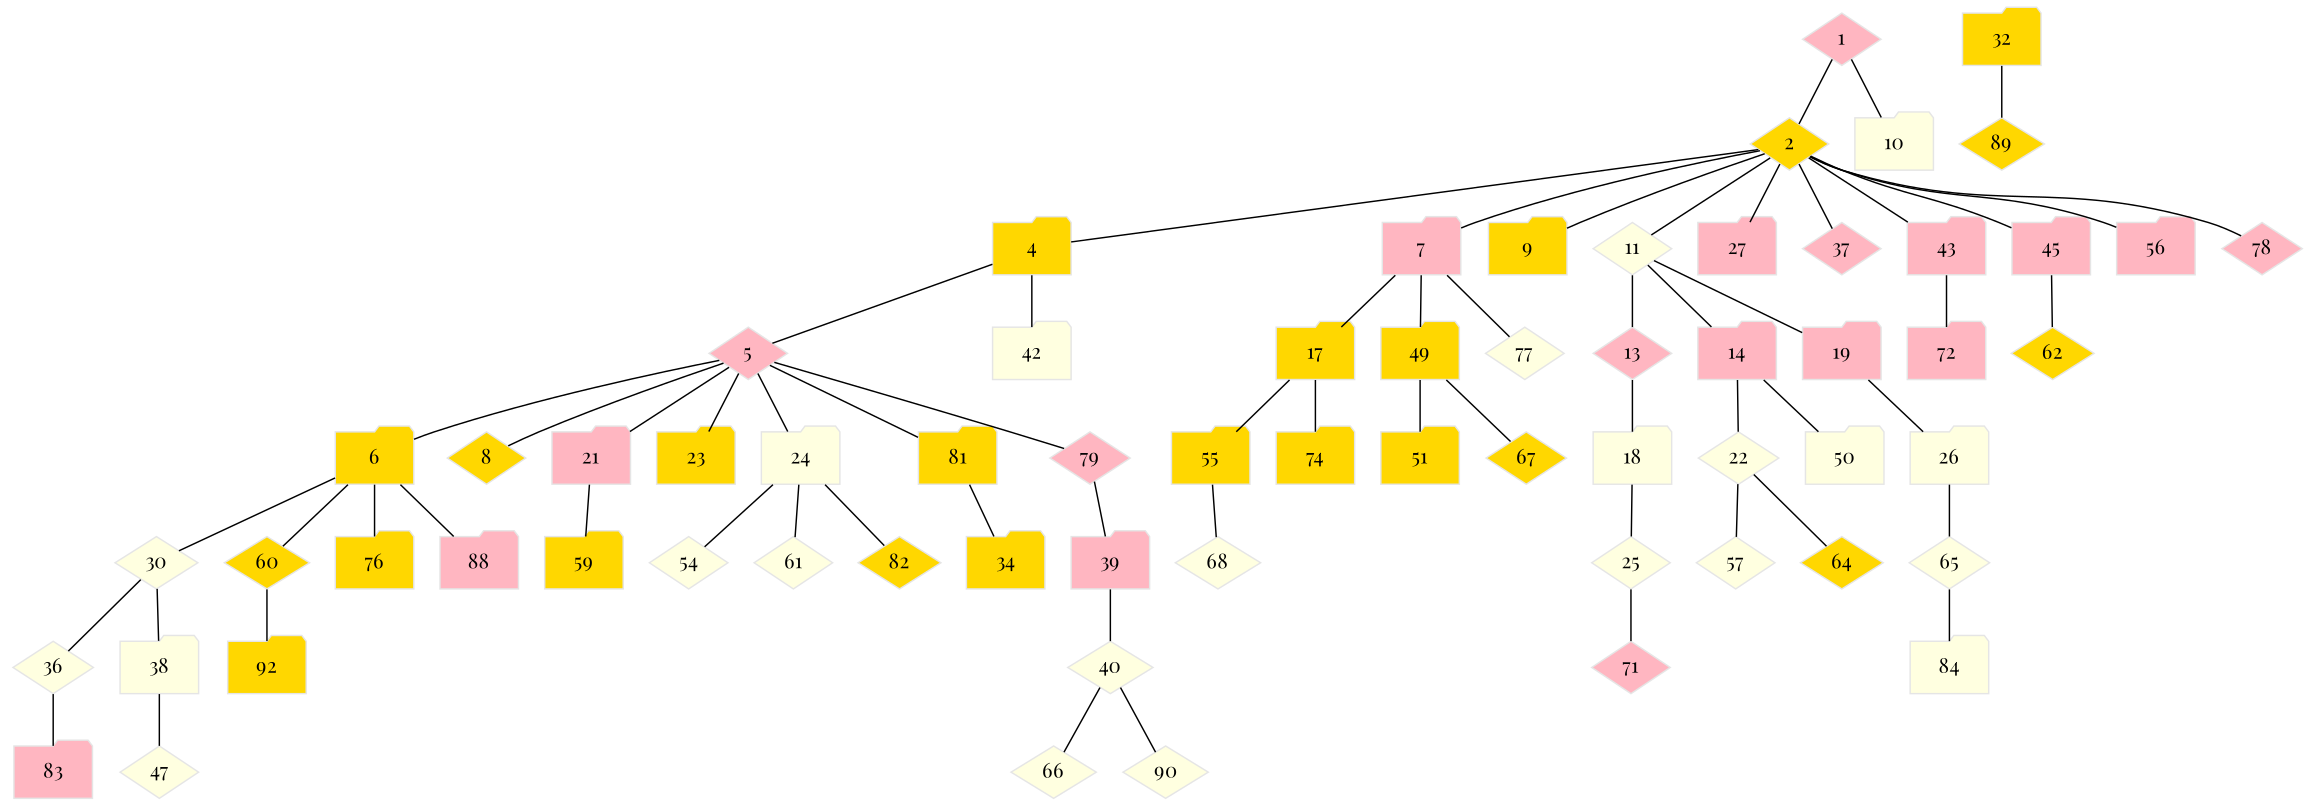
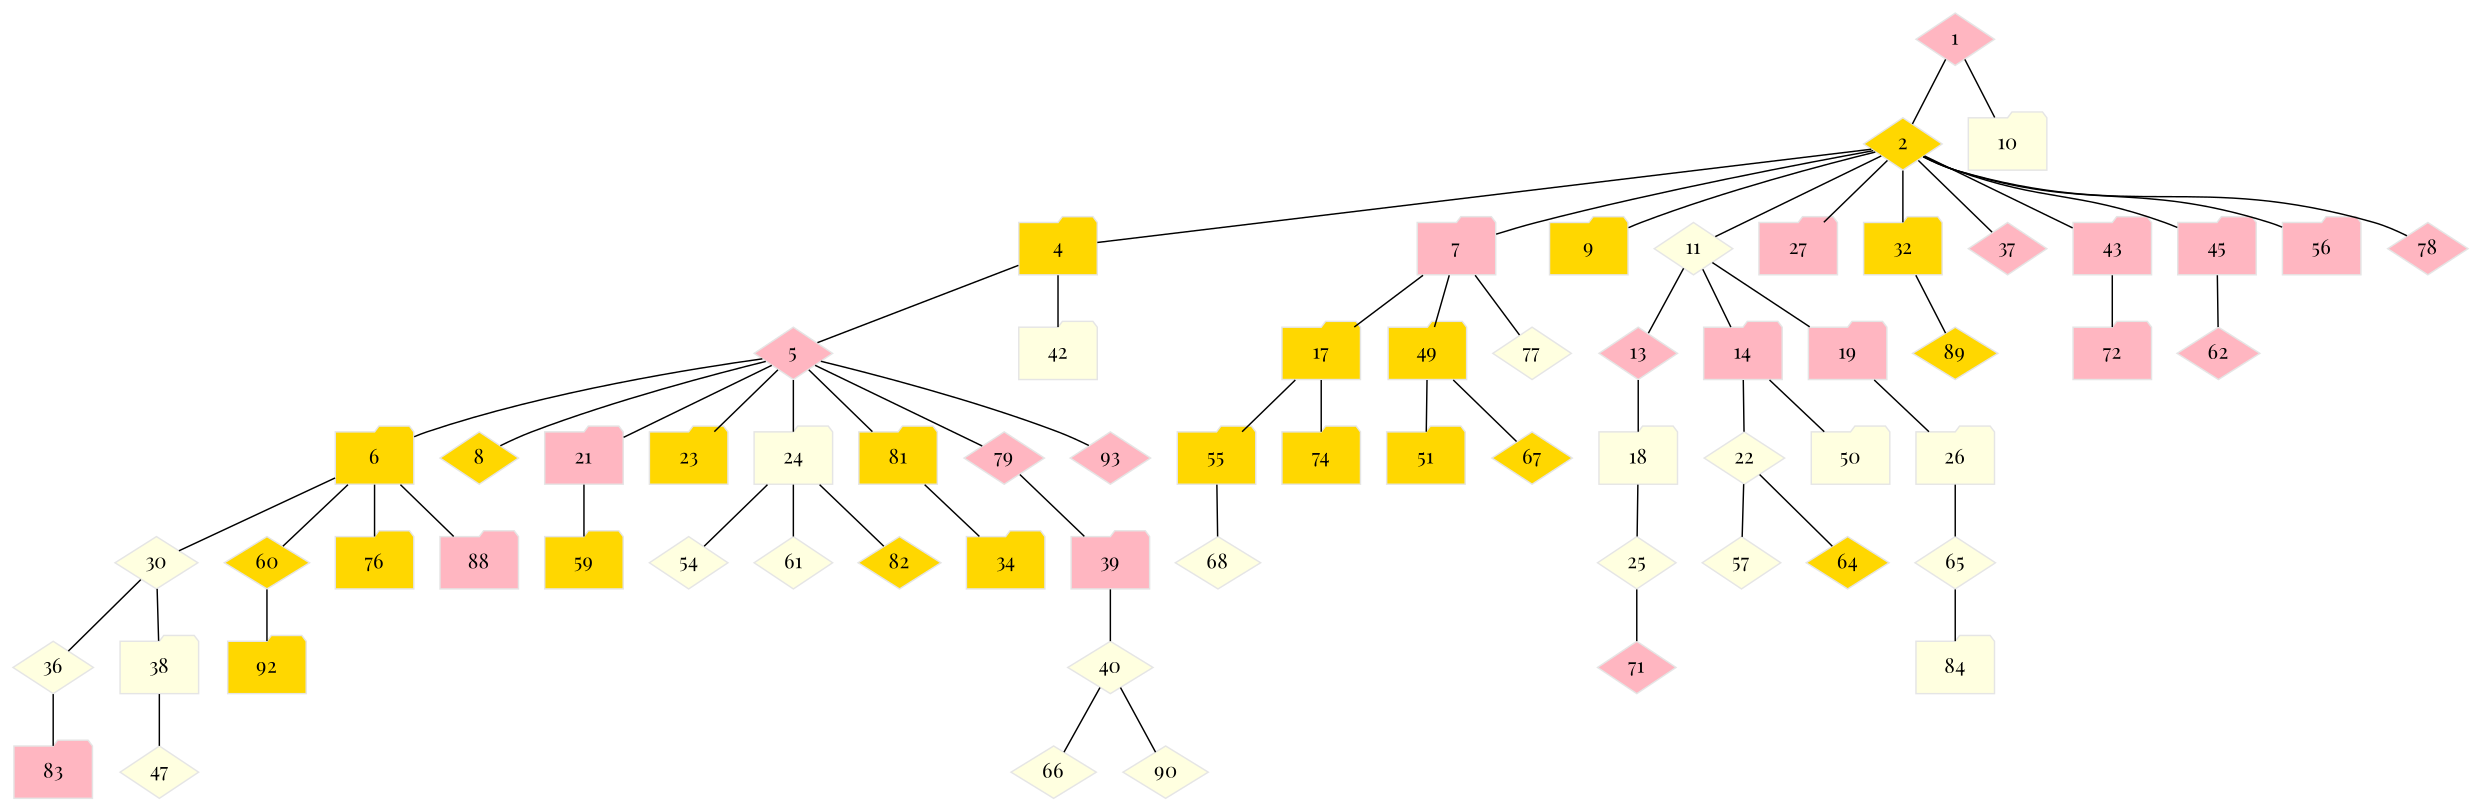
none -> (1903, 196)
(2053, 353) -> (2218, 353)
none -> (1110, 458)
